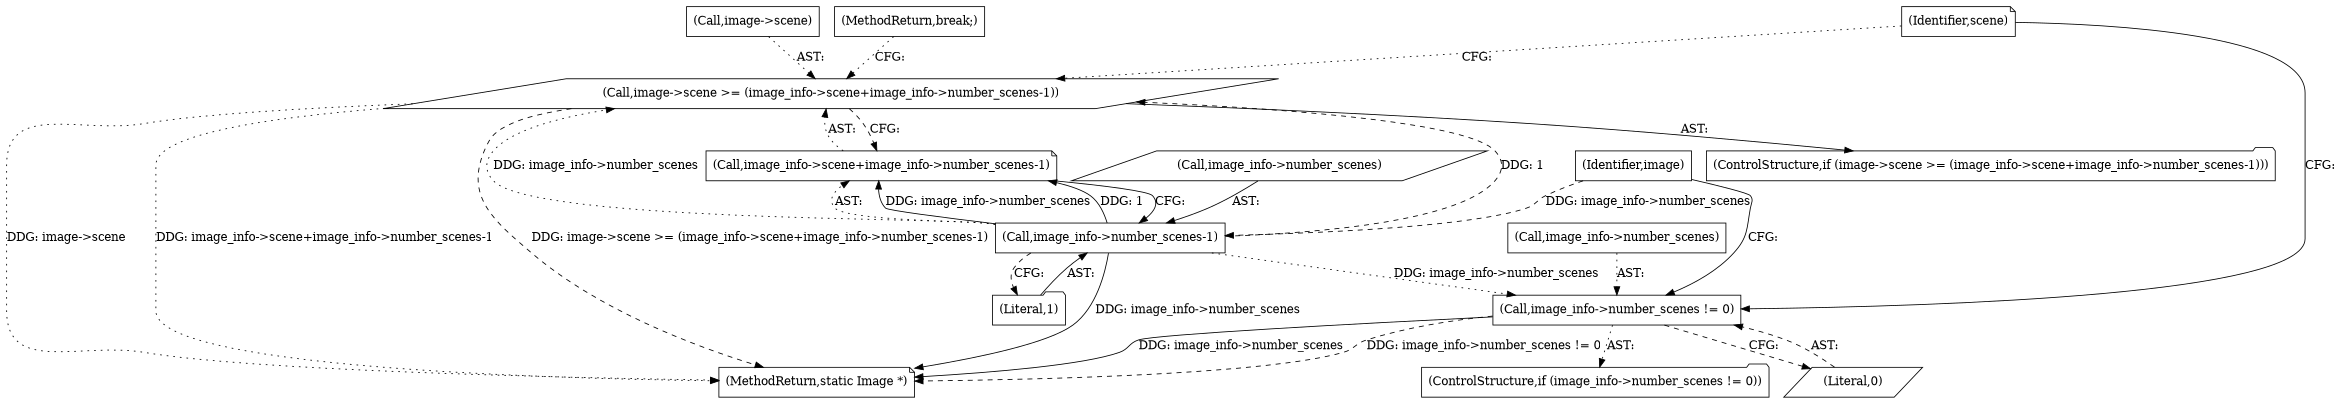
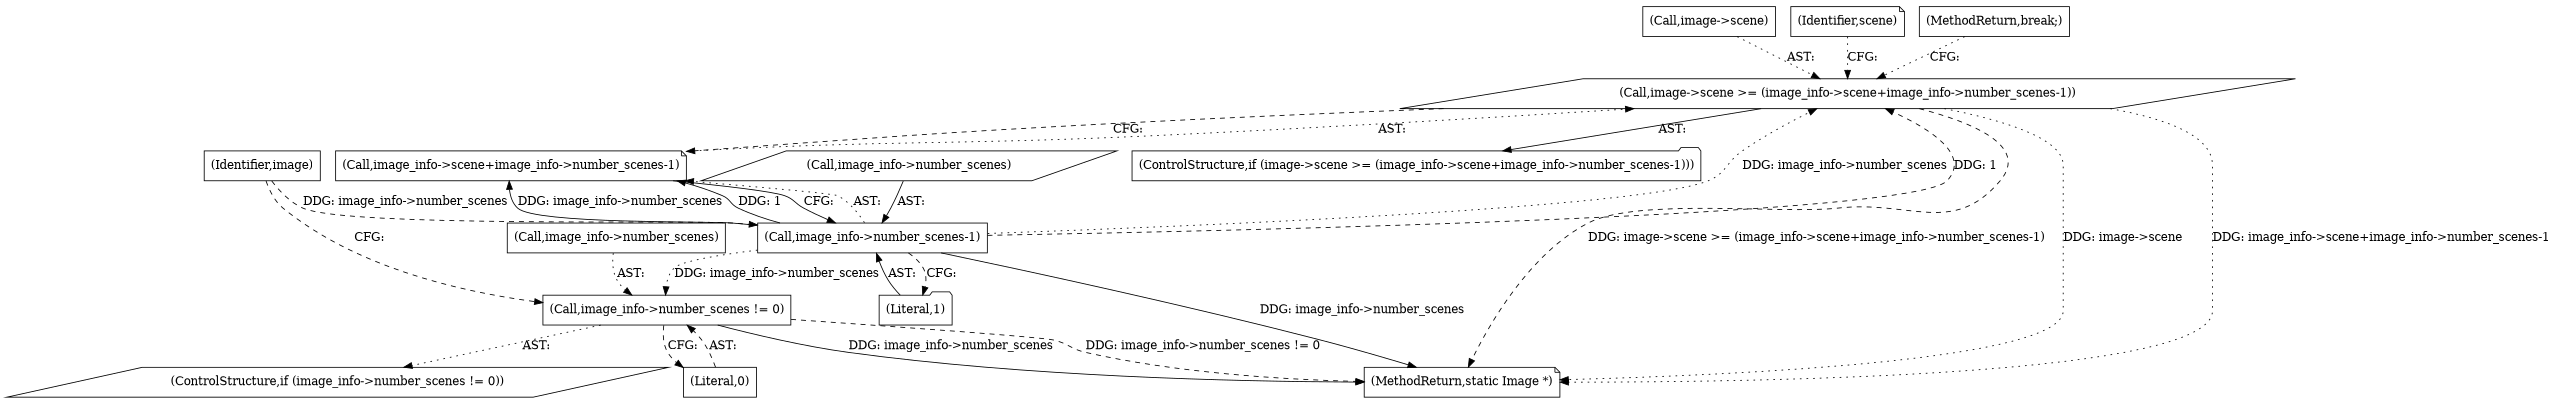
(1746, 231) -> (387, 266)
(2260, 268) -> none
(1595, 382) -> (338, 382)
(1853, 382) -> (720, 382)
